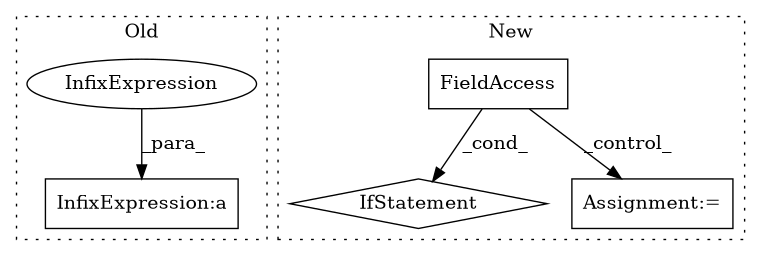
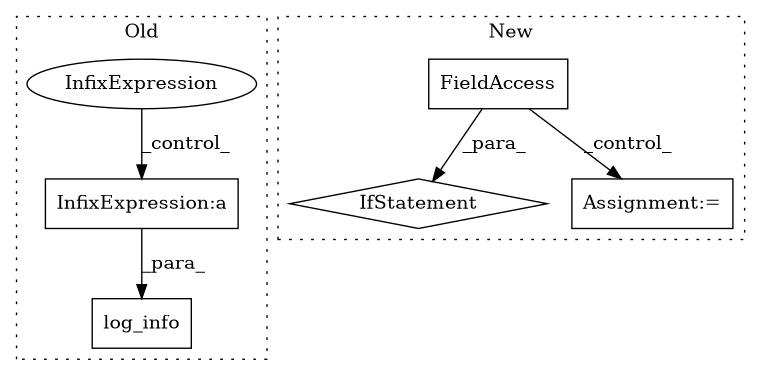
(173, 144) -> (186, 144)
(496, 144) -> (494, 144)
none -> (142, 323)
